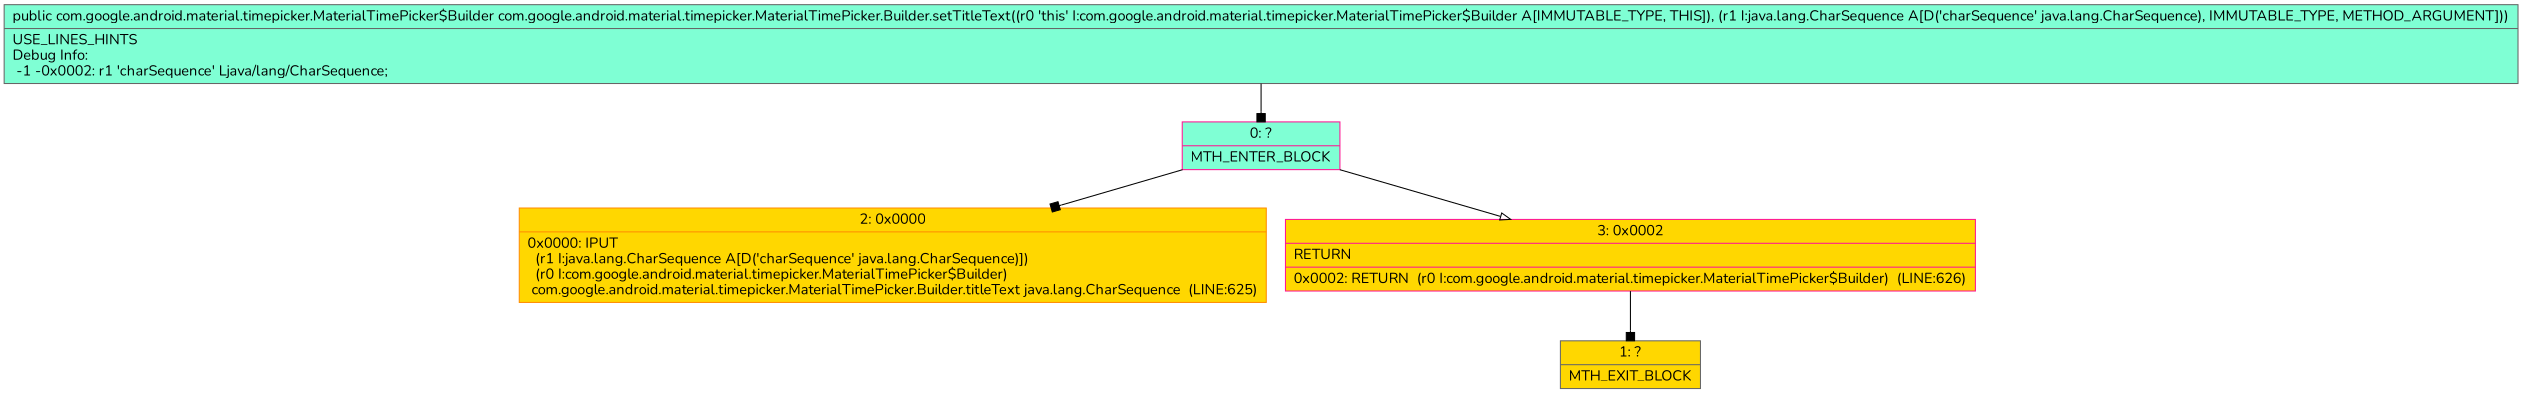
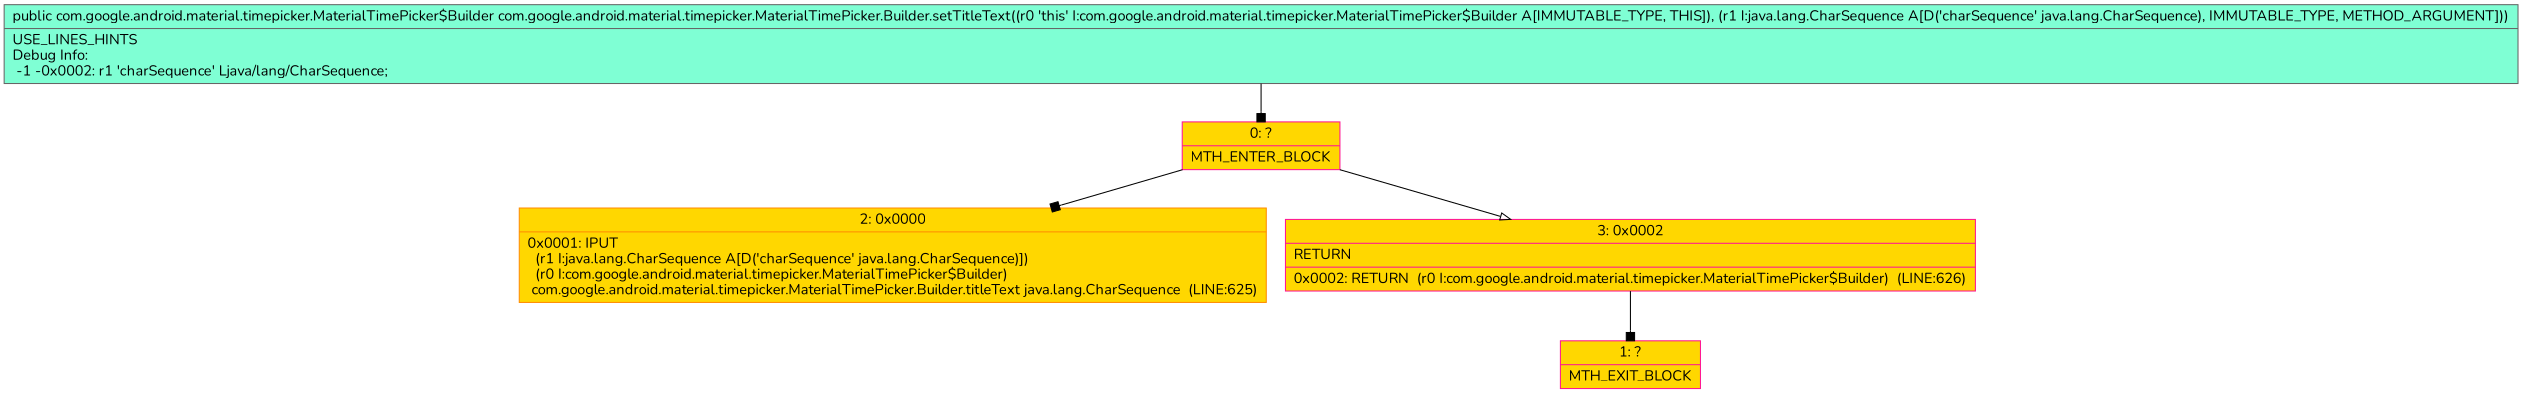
(1261, 146) -> (1261, 146)
(577, 243) -> (577, 243)
(1630, 365) -> (1630, 365)
